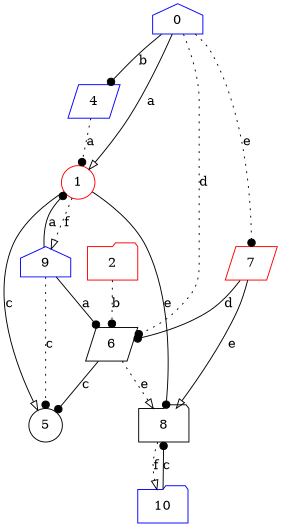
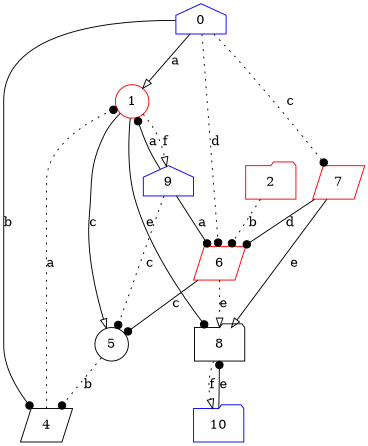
(94, 101) -> (47, 425)
(247, 142) -> (290, 101)
(112, 344) -> (220, 263)
none -> (83, 380)
(167, 466) -> (224, 385)
